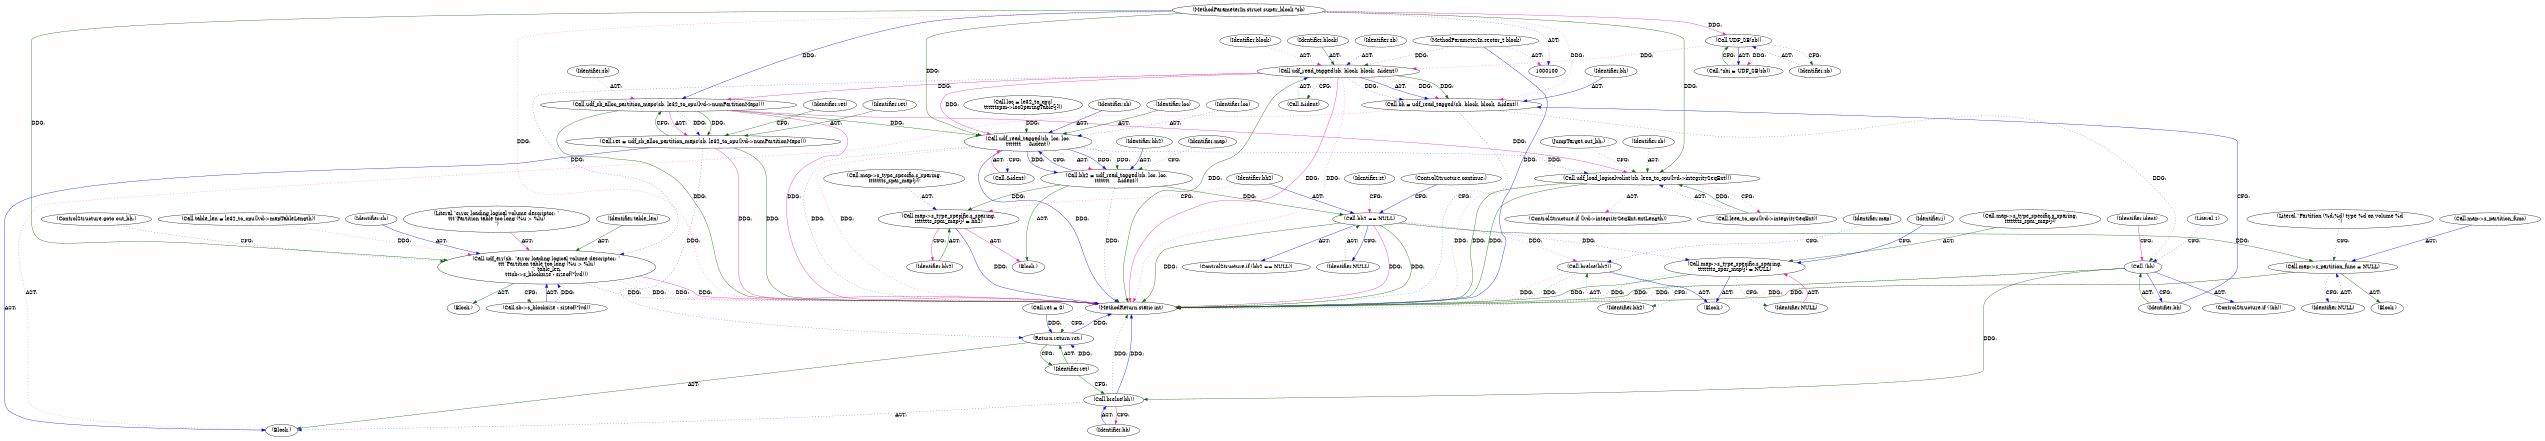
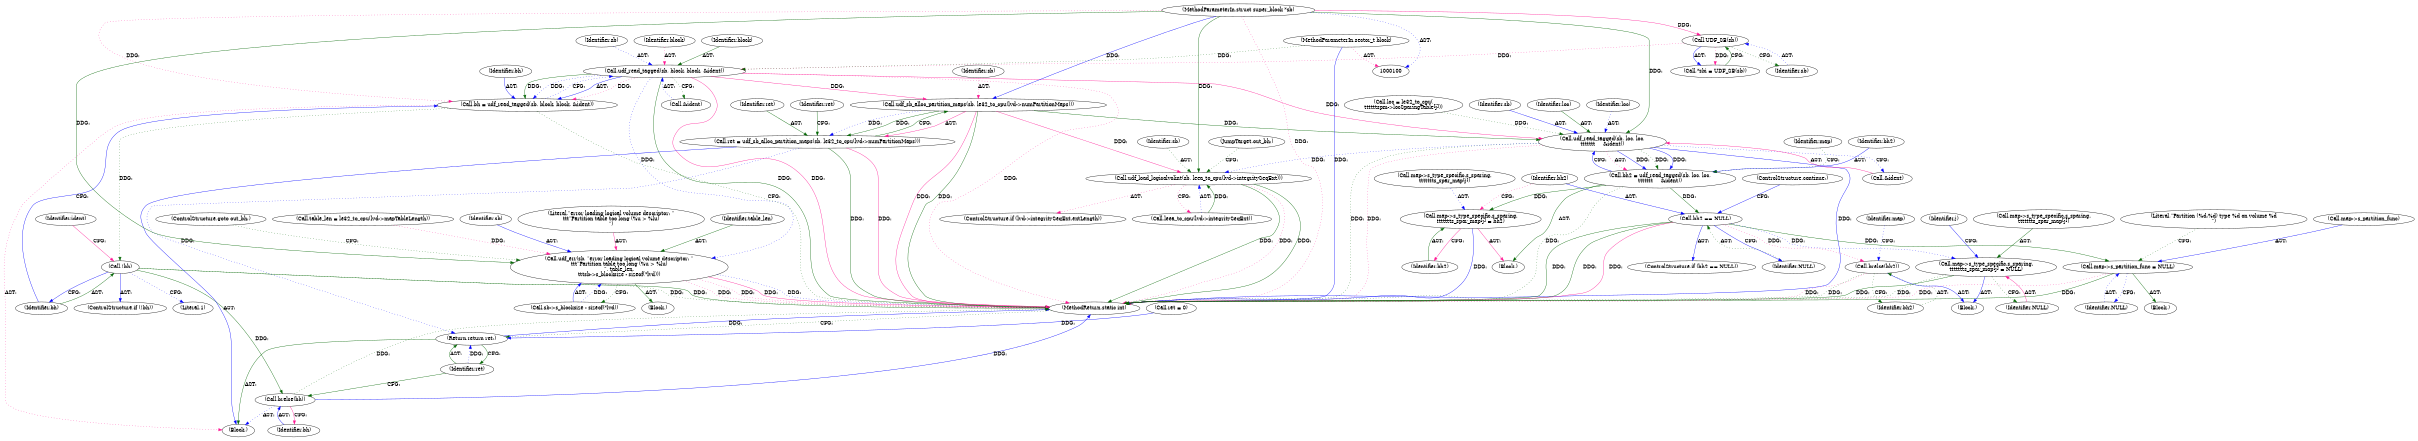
none -> (575, 83)
(1370, 179) -> none
(2181, 245) -> (155, 287)
